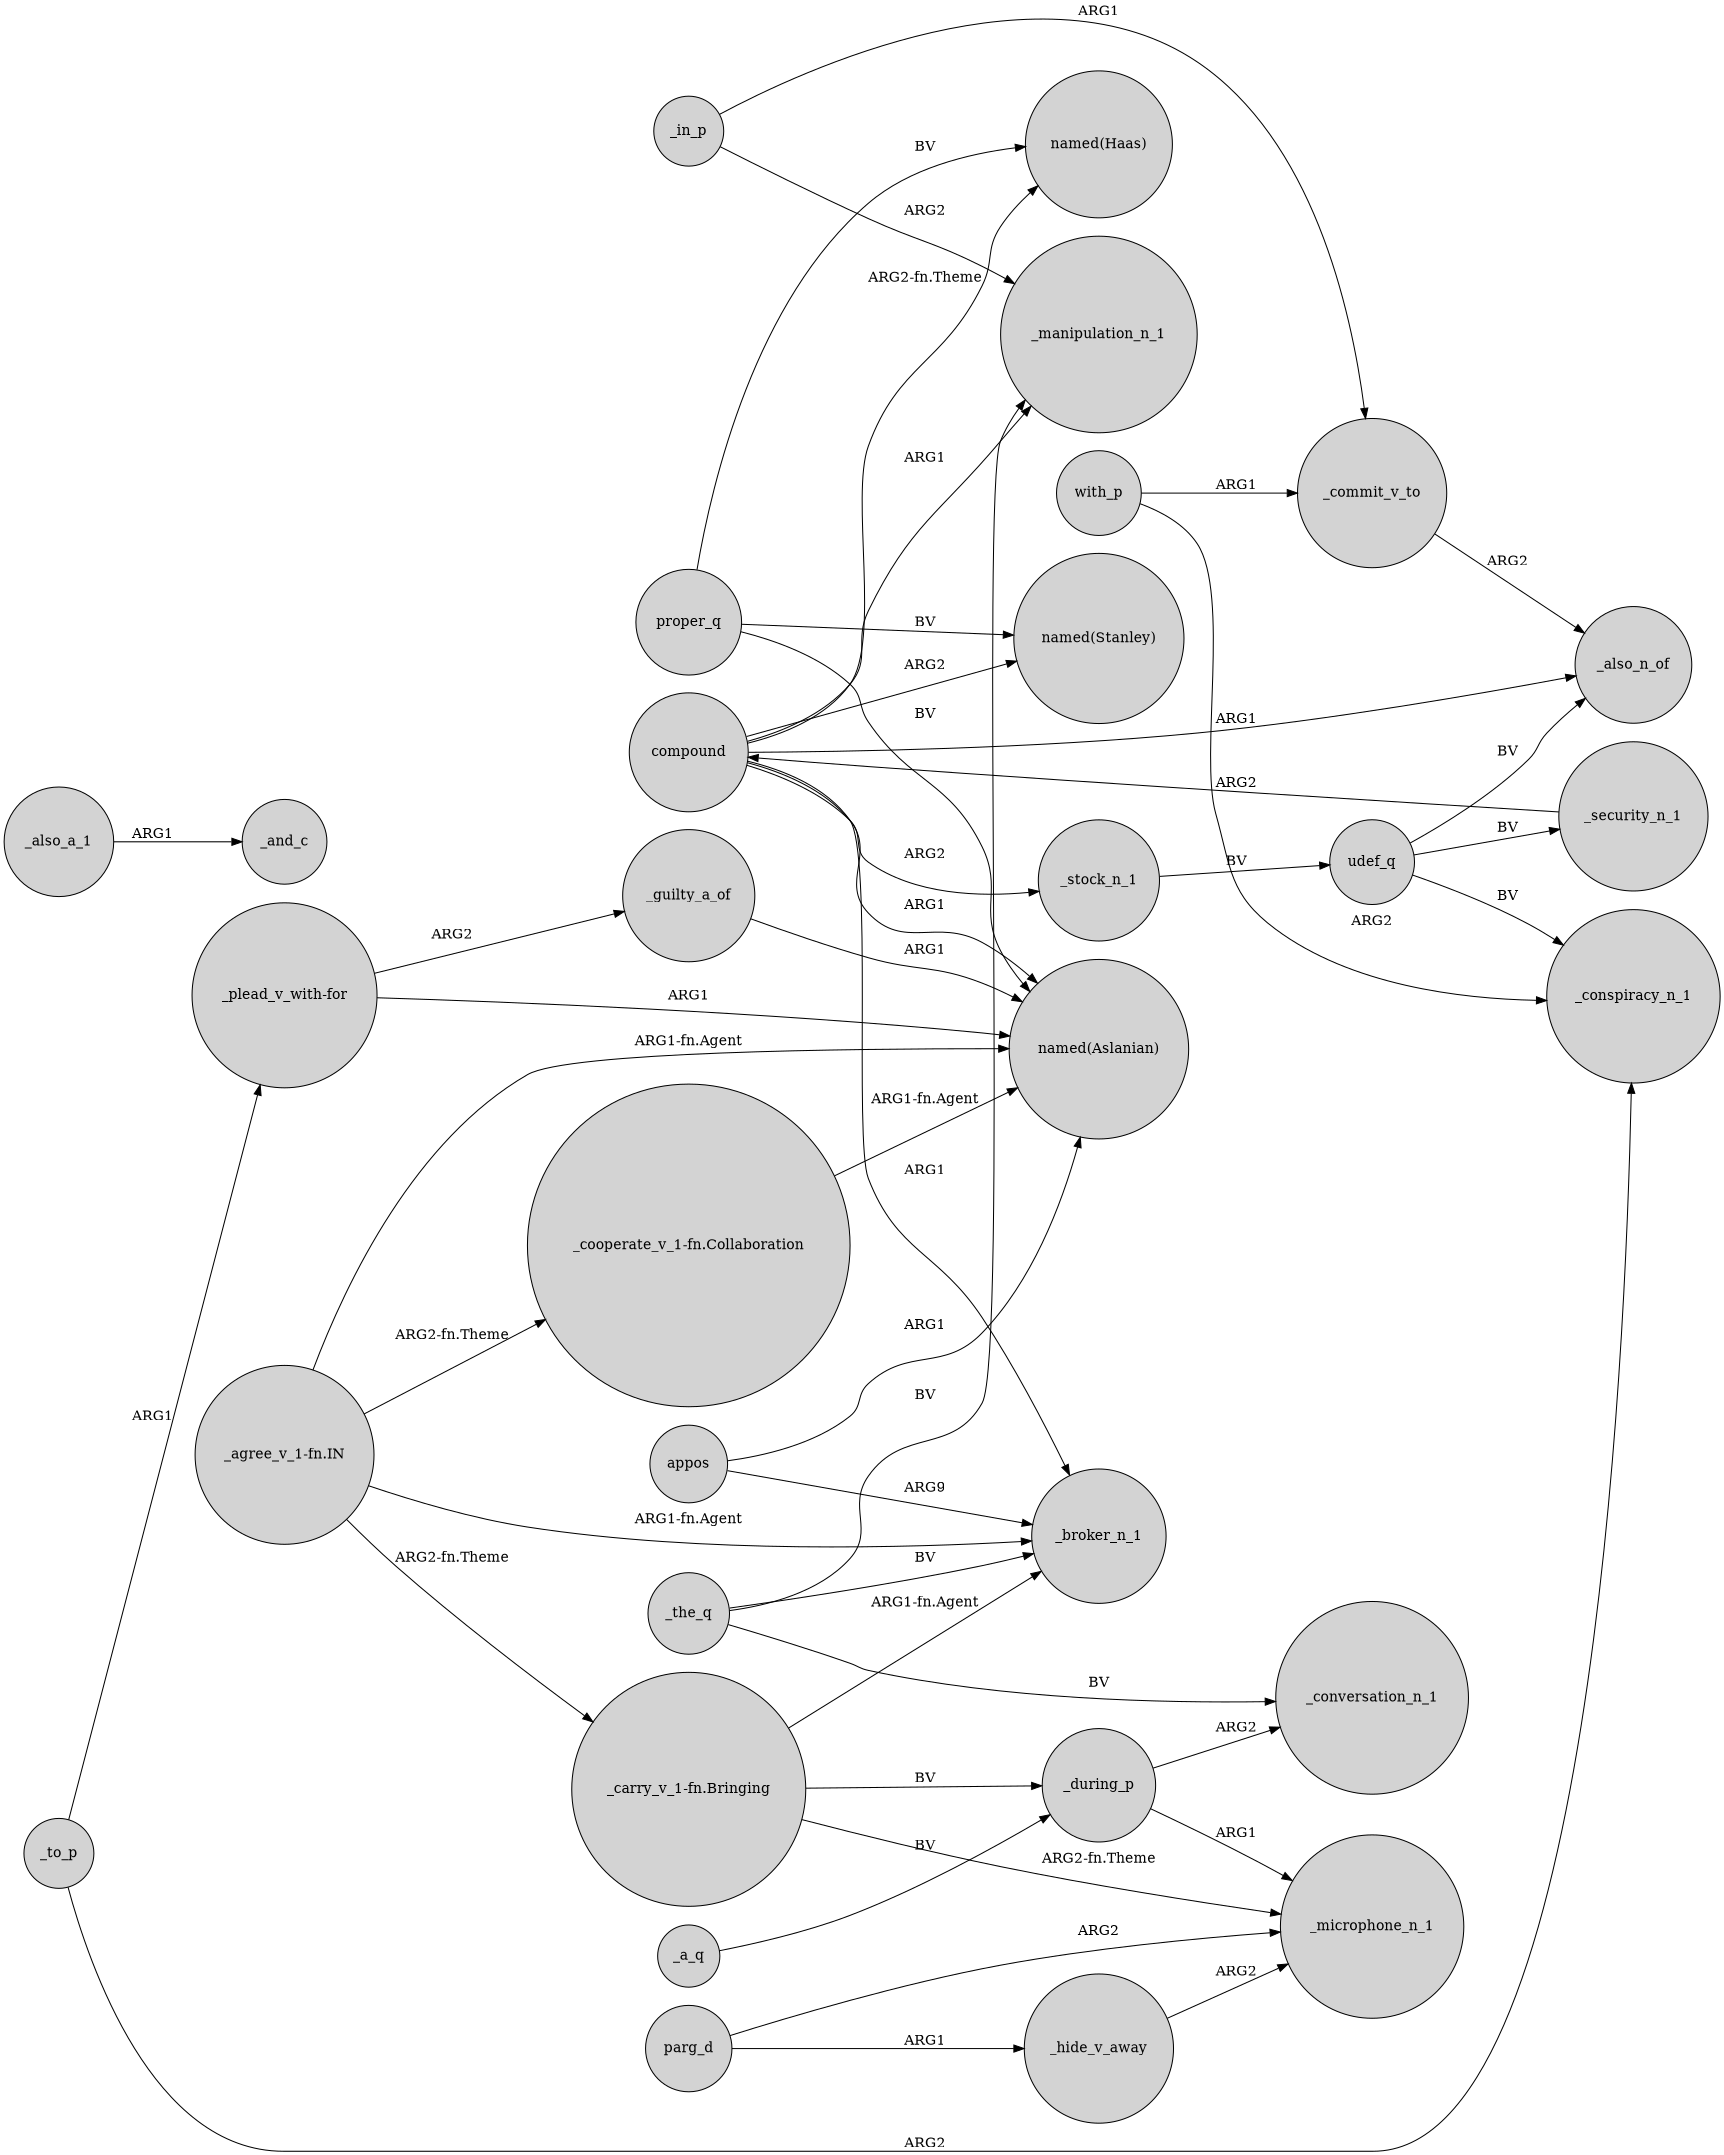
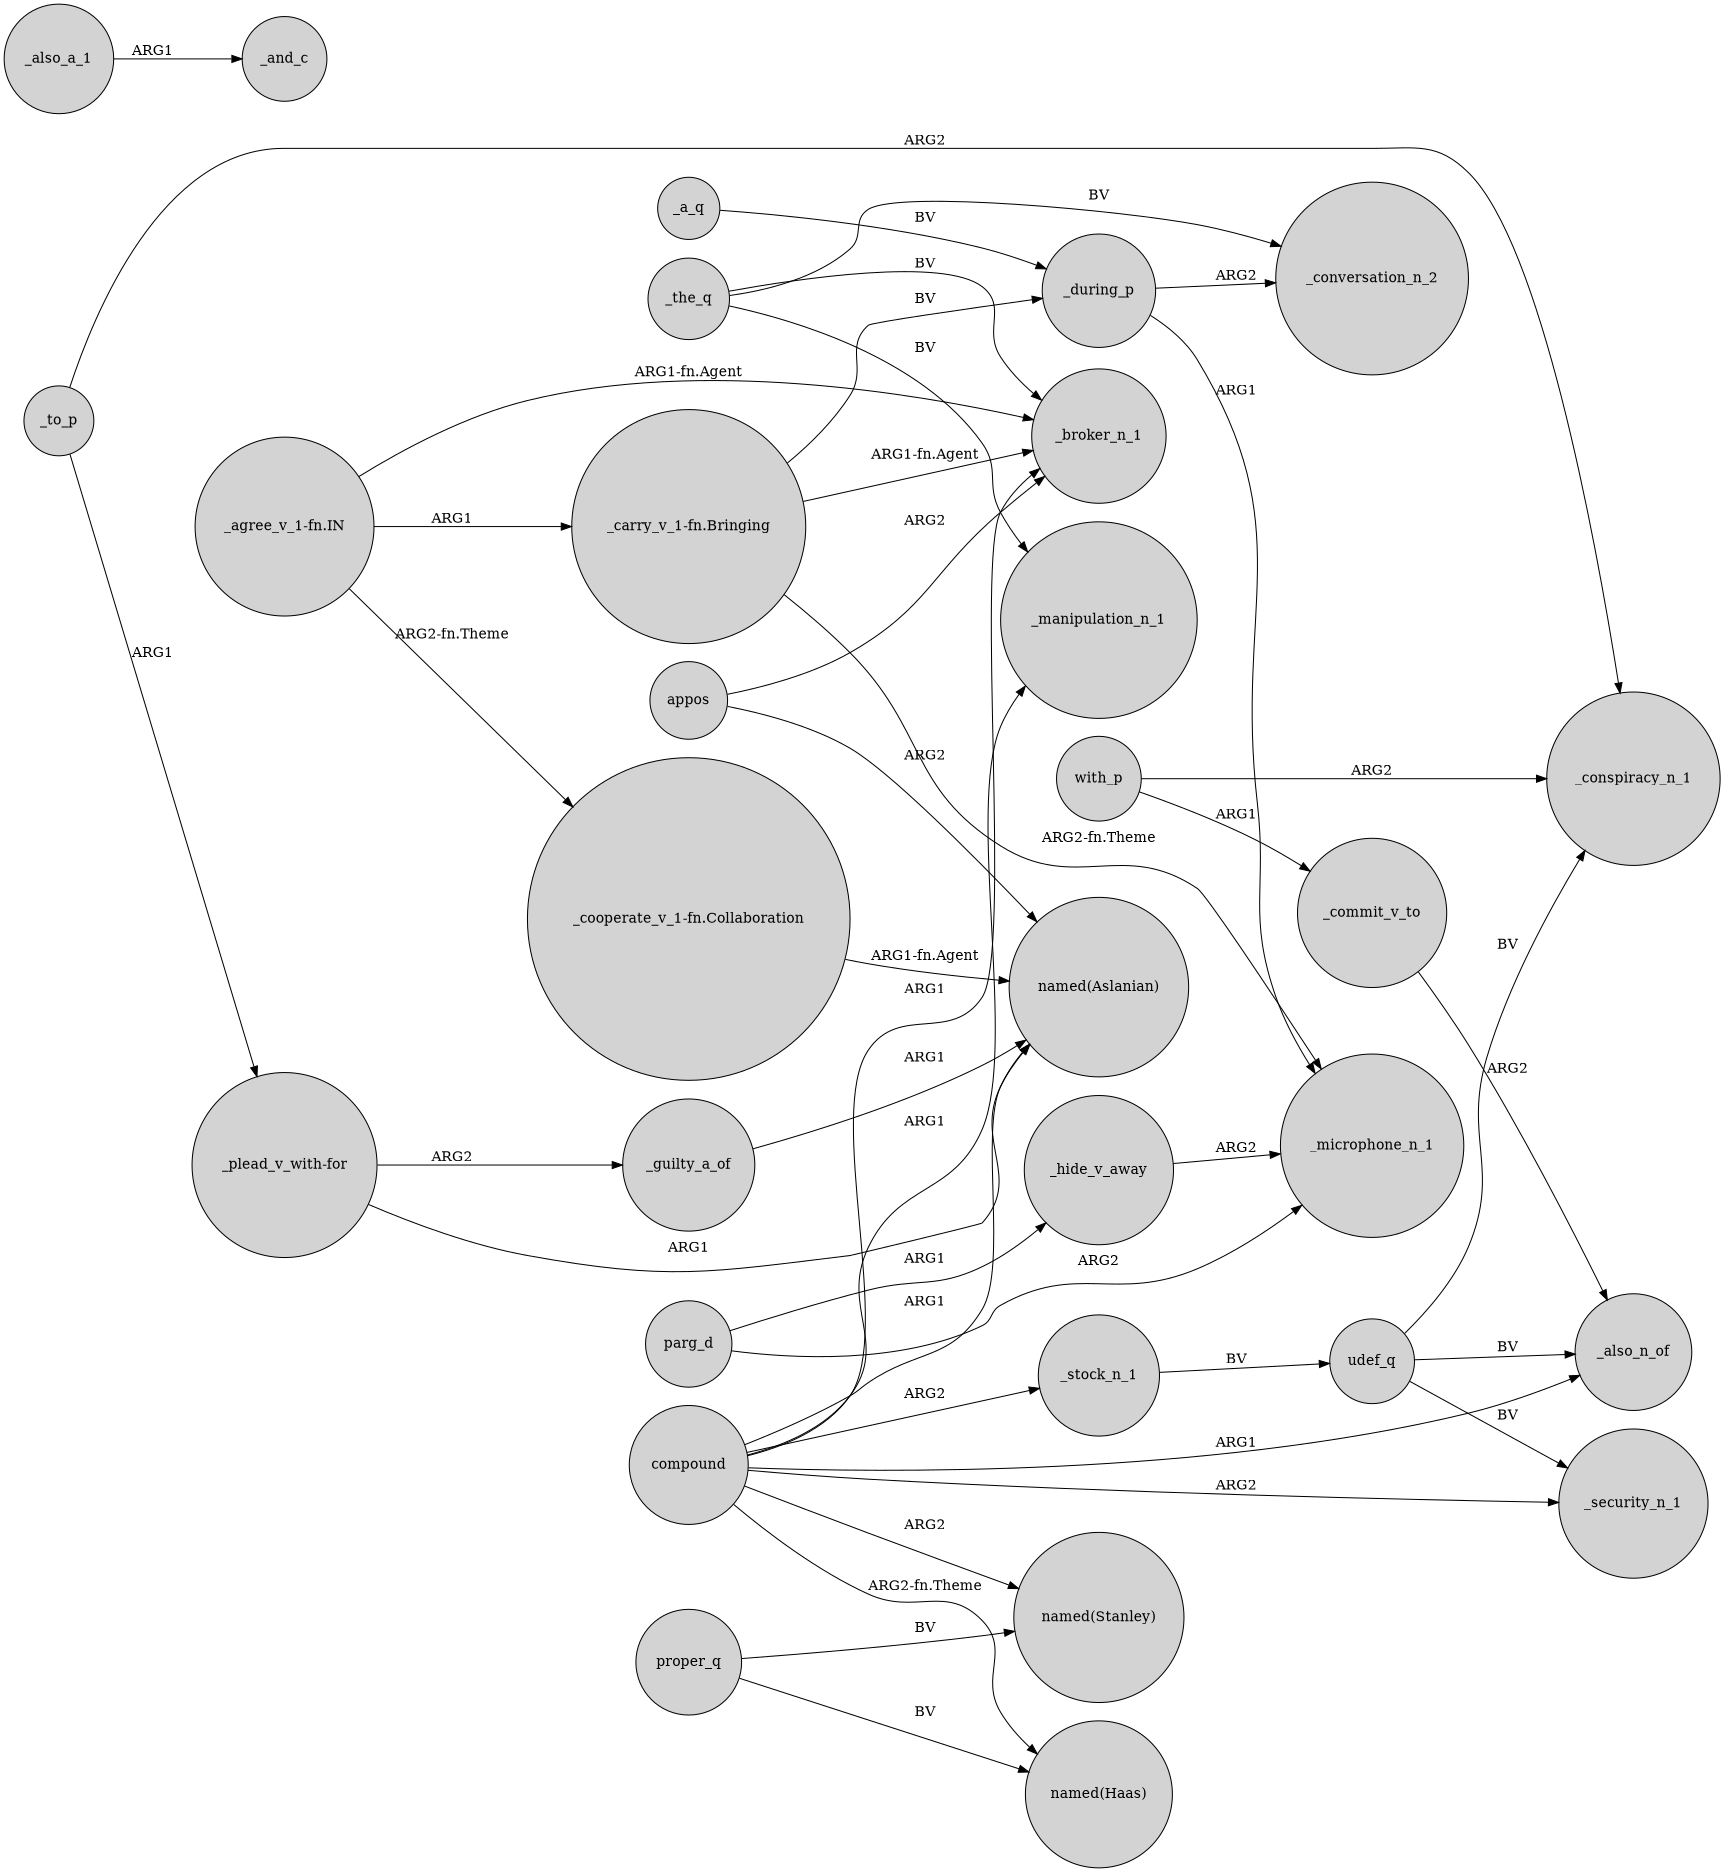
(689, 131) -> none
(921, 777) -> none
(1159, 787) -> (1148, 1492)
(577, 1064) -> none
(925, 1325) -> (925, 756)
(925, 1488) -> (925, 521)
(452, 1558) -> (452, 519)
(1372, 1698) -> (1372, 279)
